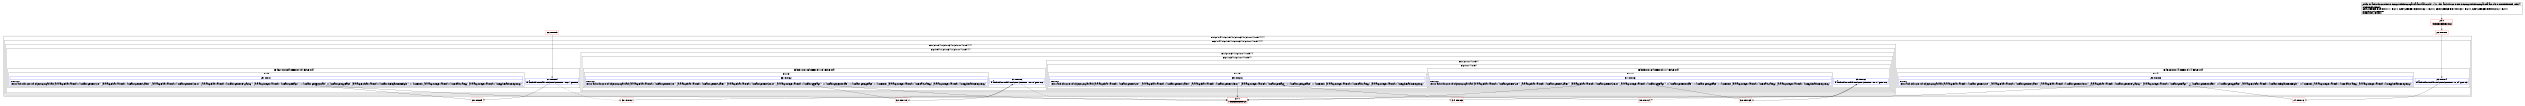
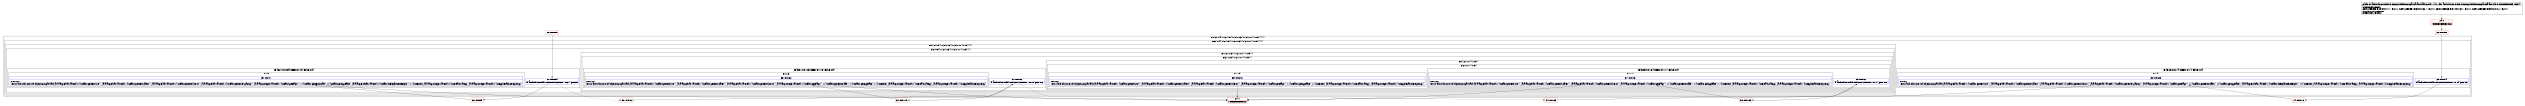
(1645, 100) -> none
